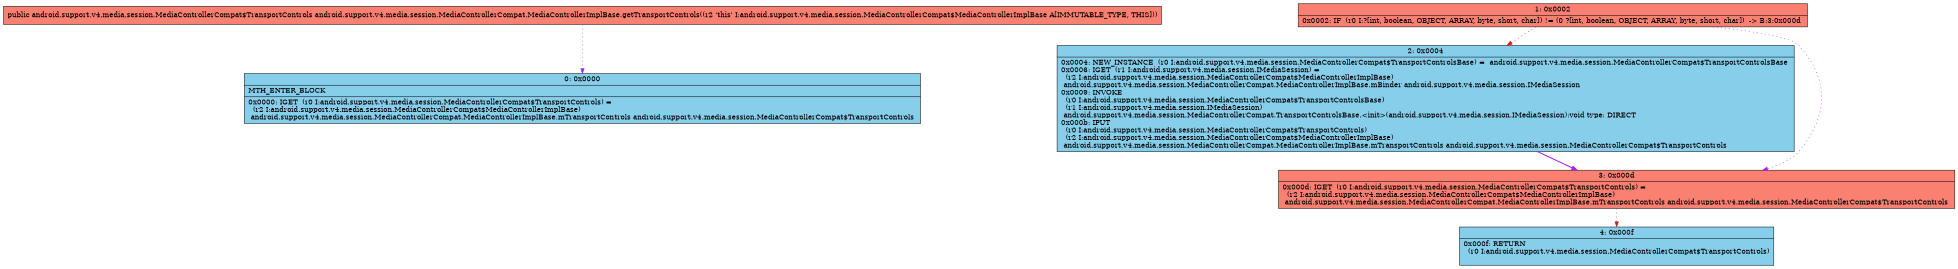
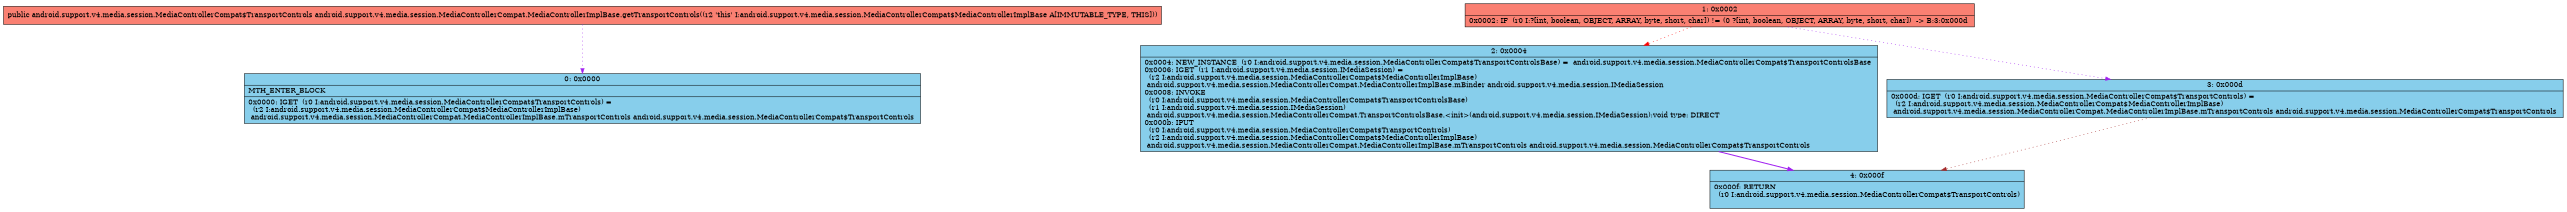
(1094, 93) -> (1178, 93)
(1555, 160) -> (1753, 160)
(1617, 189) -> (2225, 99)
